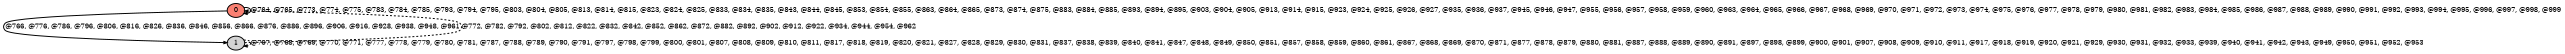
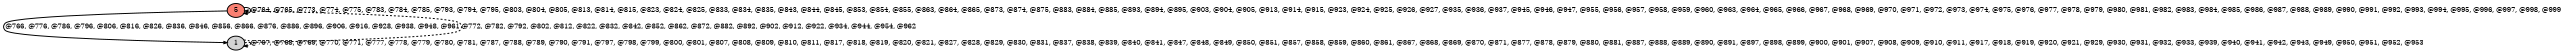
(236, 10) -> (236, 10)
